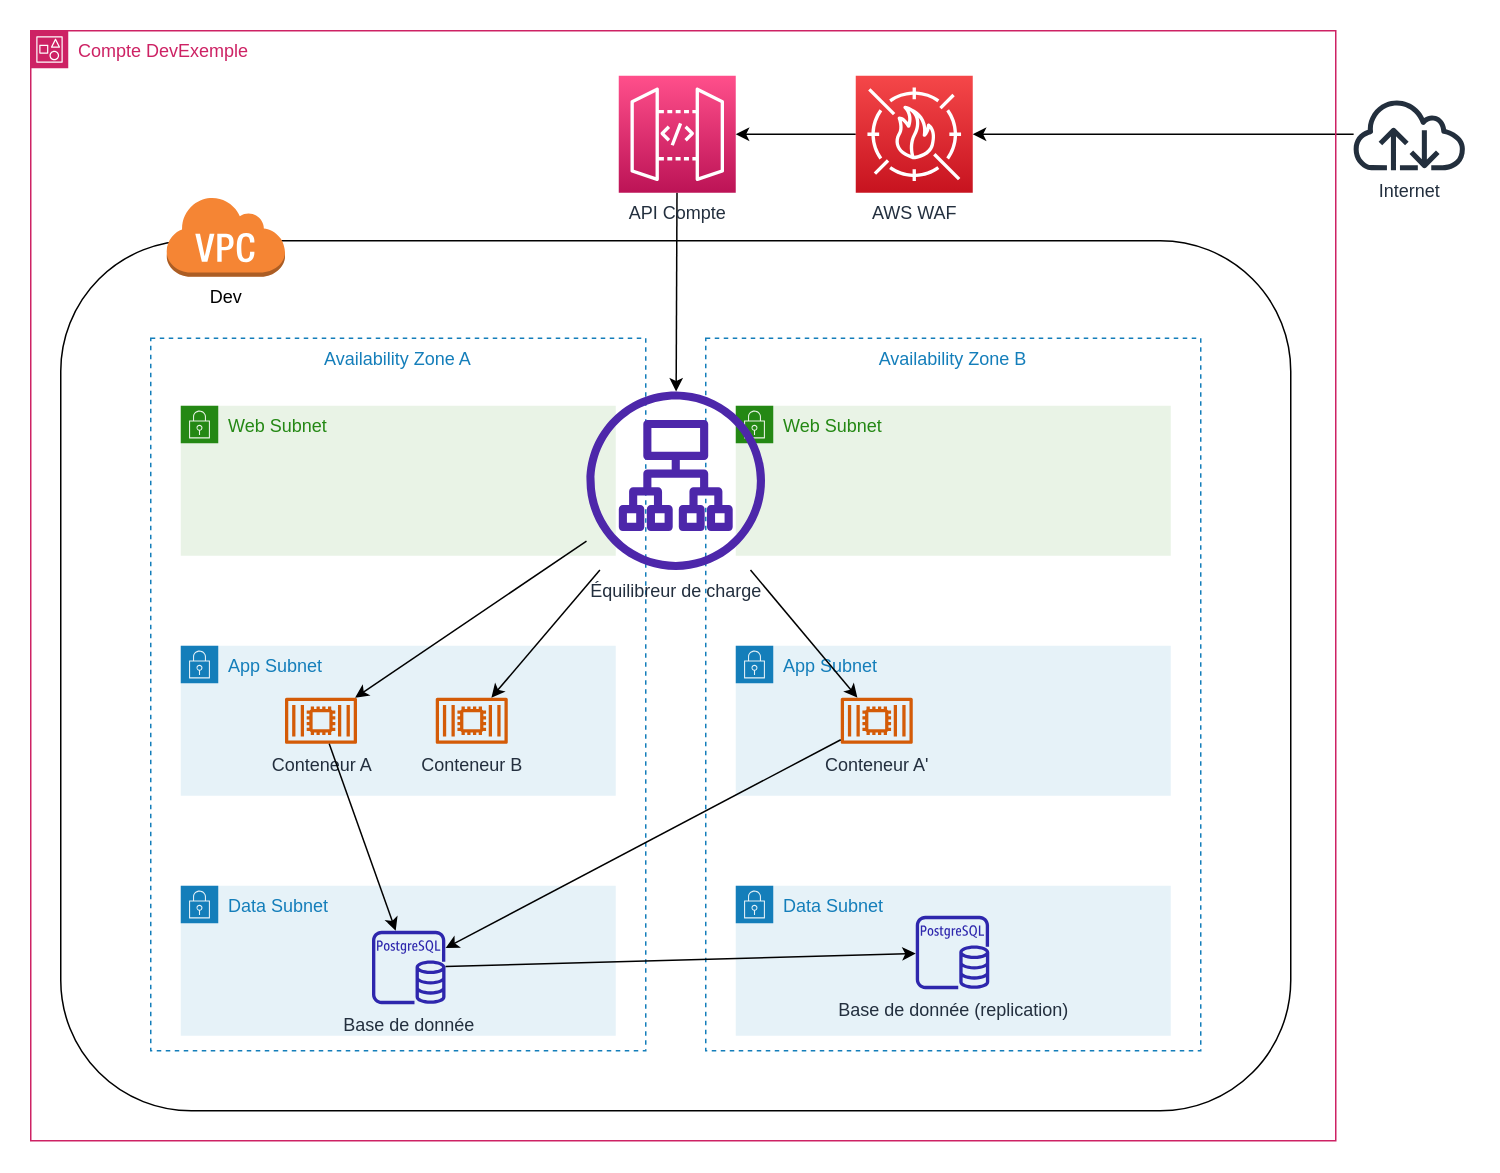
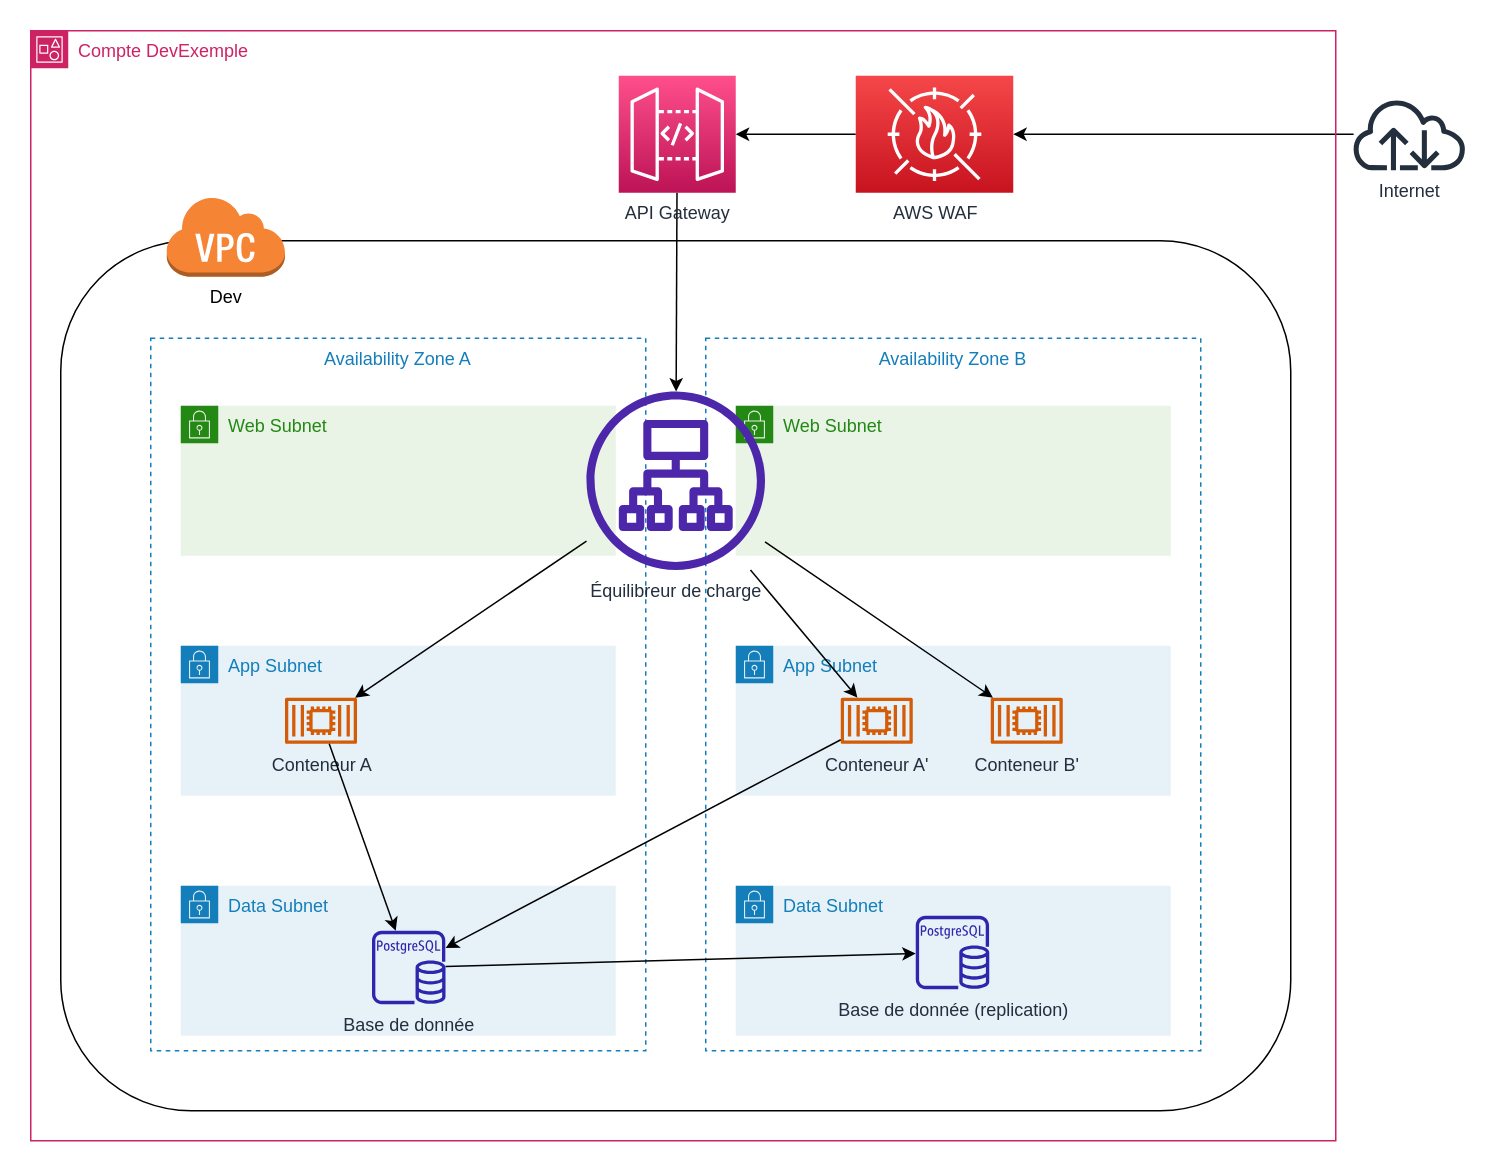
(914, 134) -> (935, 134)
(678, 214) -> (678, 214)
none -> (875, 617)
(549, 630) -> none
(472, 721) -> none
none -> (1027, 721)
